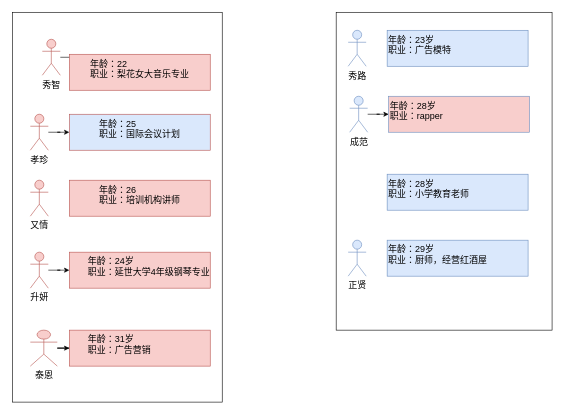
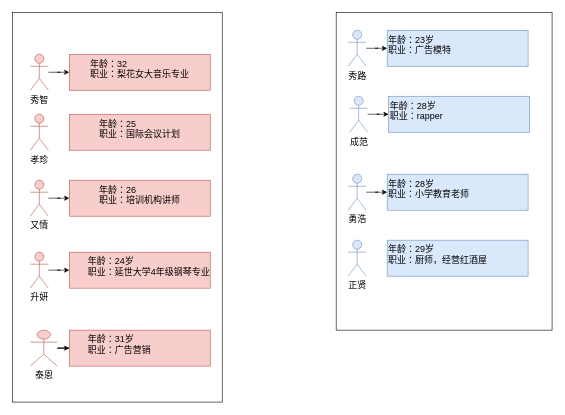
none -> (375, 48)
(51, 57) -> (39, 72)
(140, 69) -> (140, 69)
(459, 114) -> (459, 114)
(57, 132) -> none
(140, 132) -> (140, 132)
none -> (357, 192)
none -> (375, 192)
none -> (57, 198)
